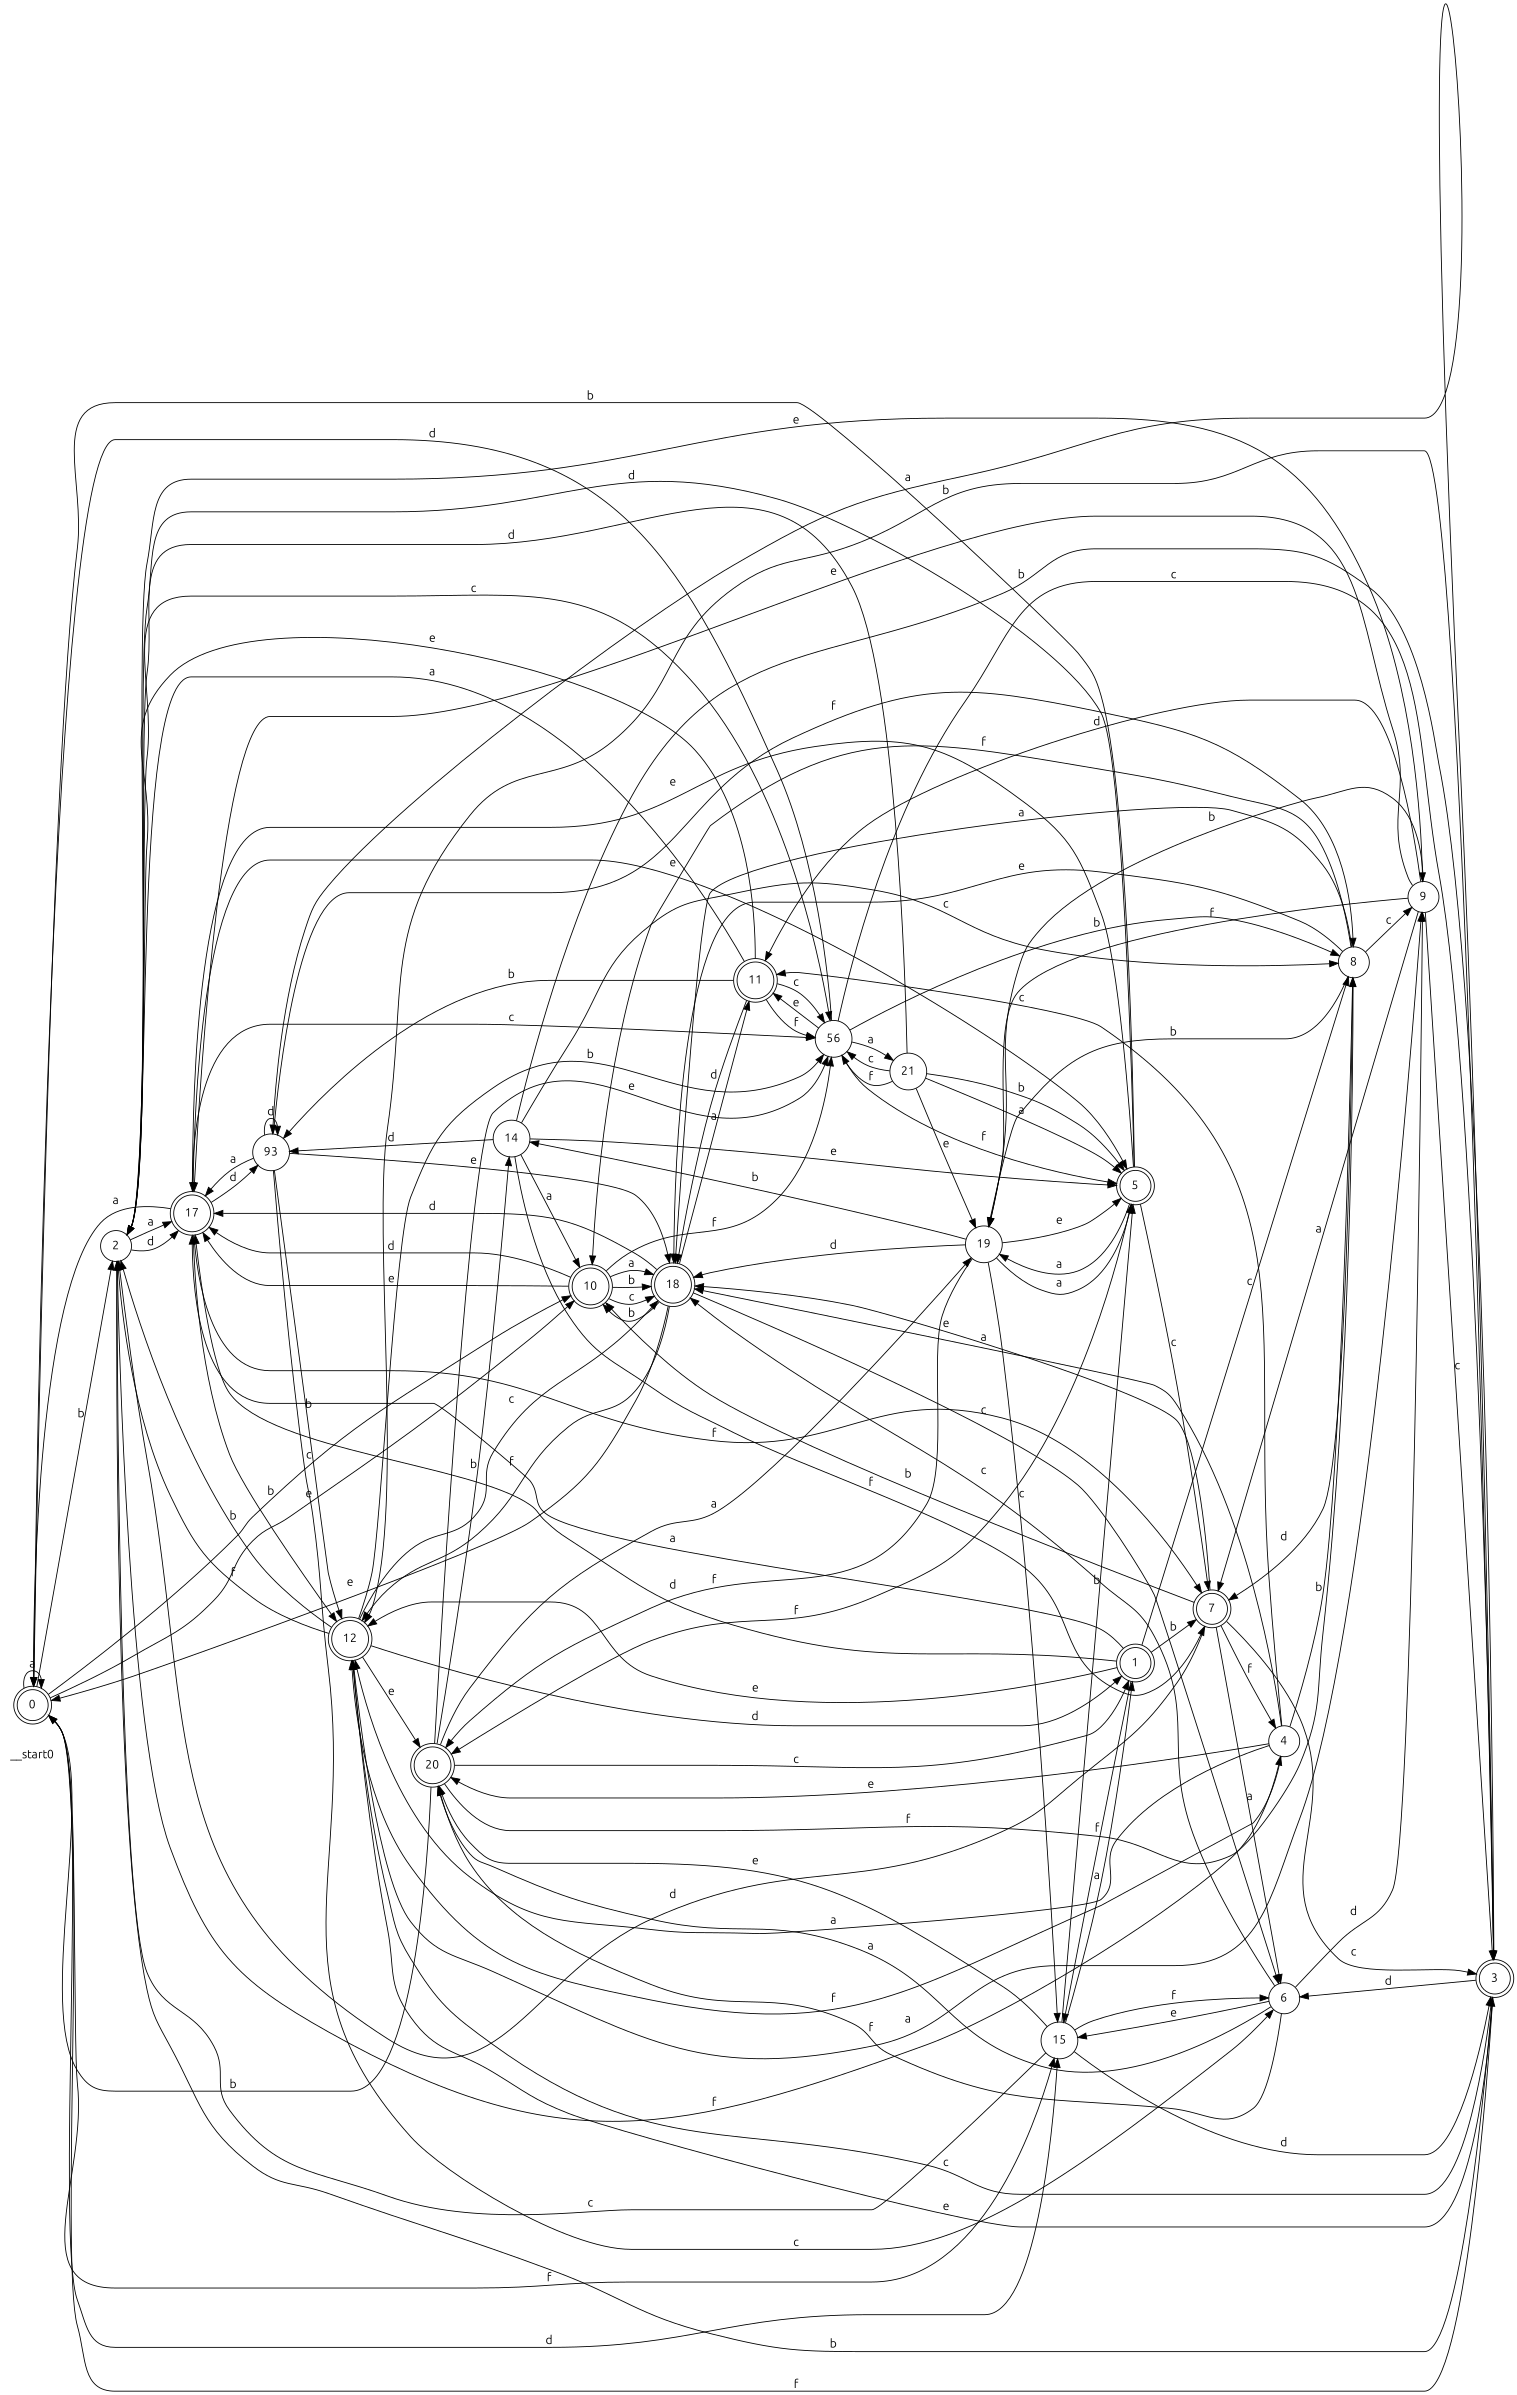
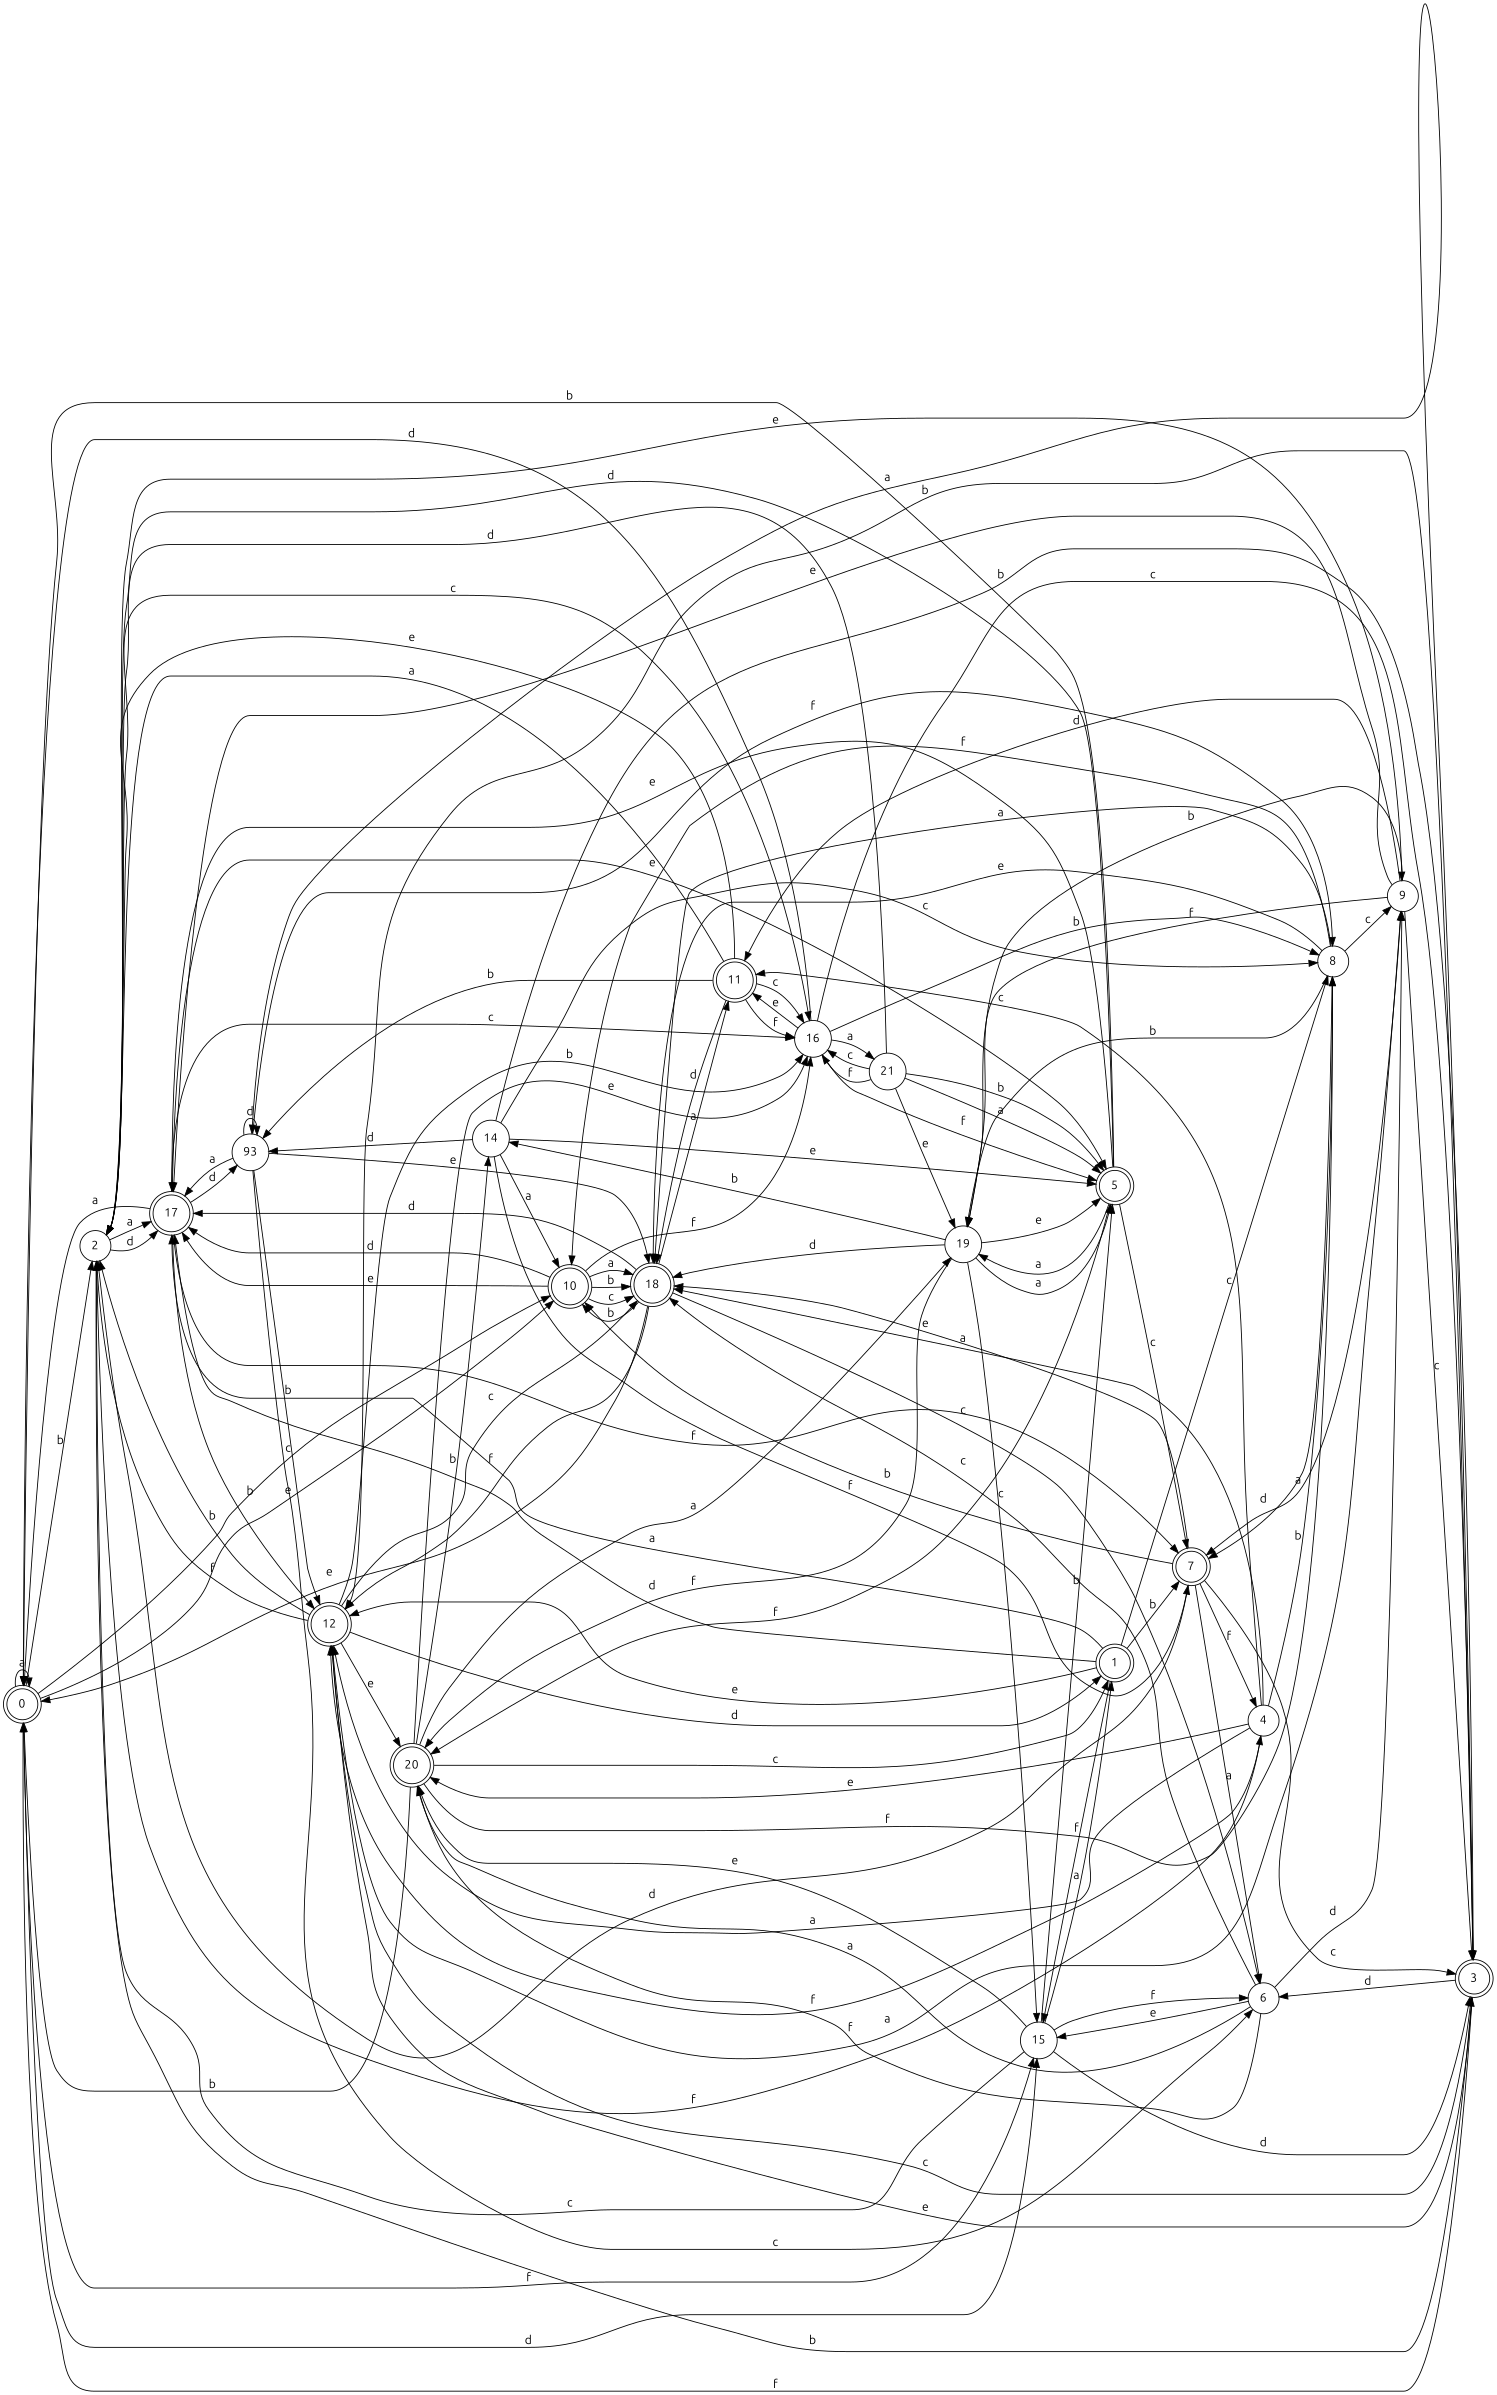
(834, 1039) -> (813, 1039)
(33, 1755) -> none
